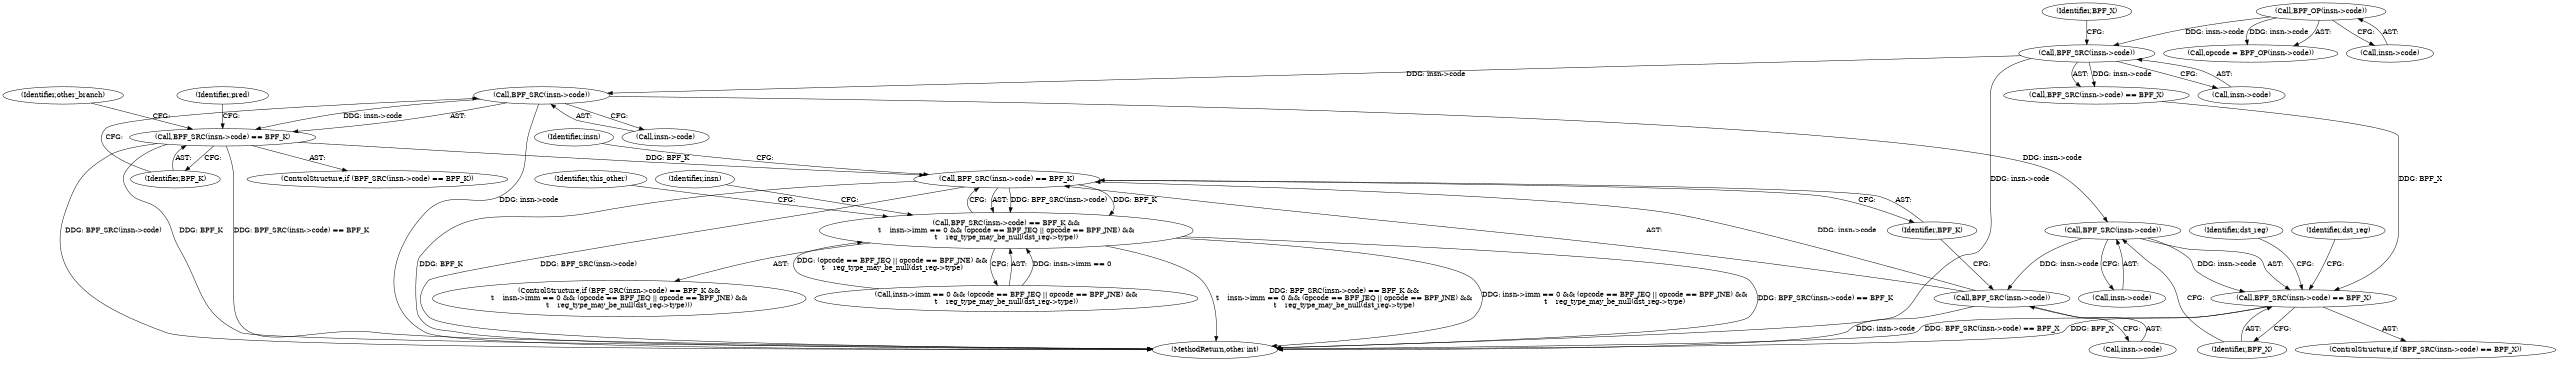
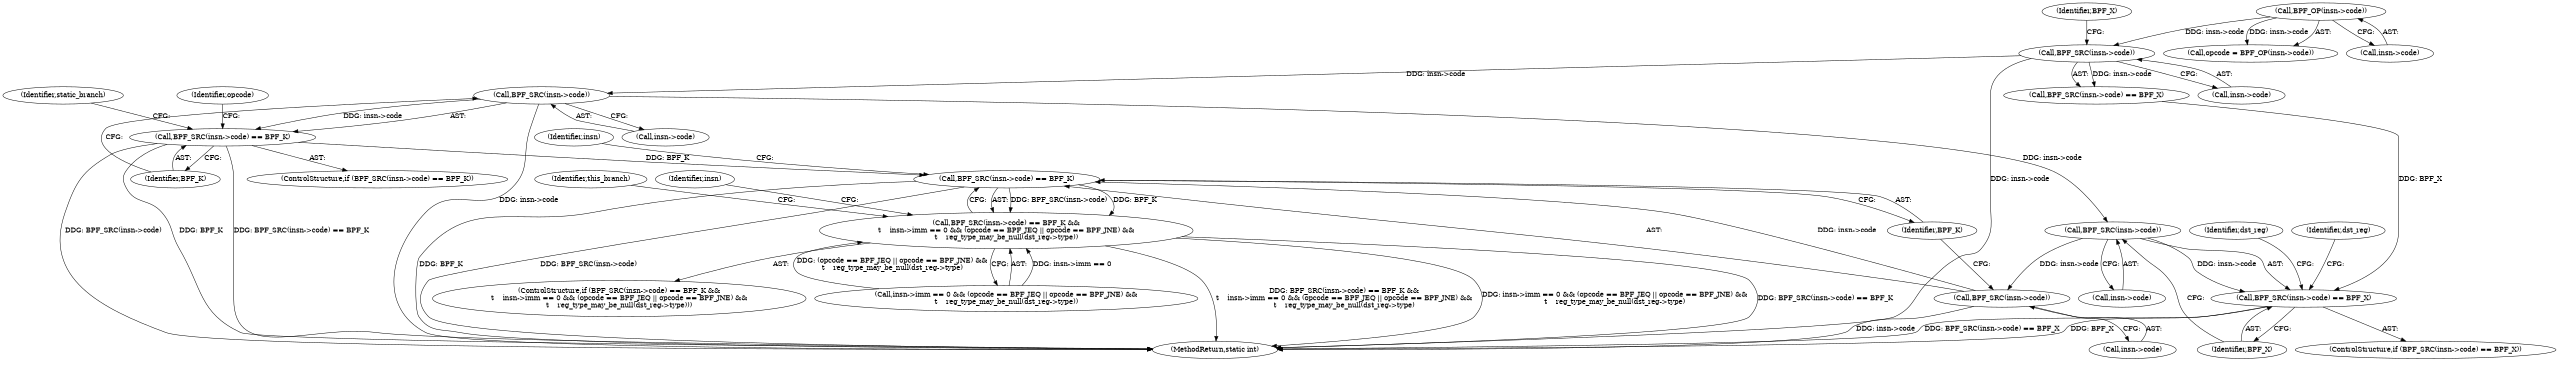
(63, 95) -> (63, 95)
(223, 95) -> (223, 95)
(591, 179) -> (591, 179)
(1215, 350) -> (1215, 350)
